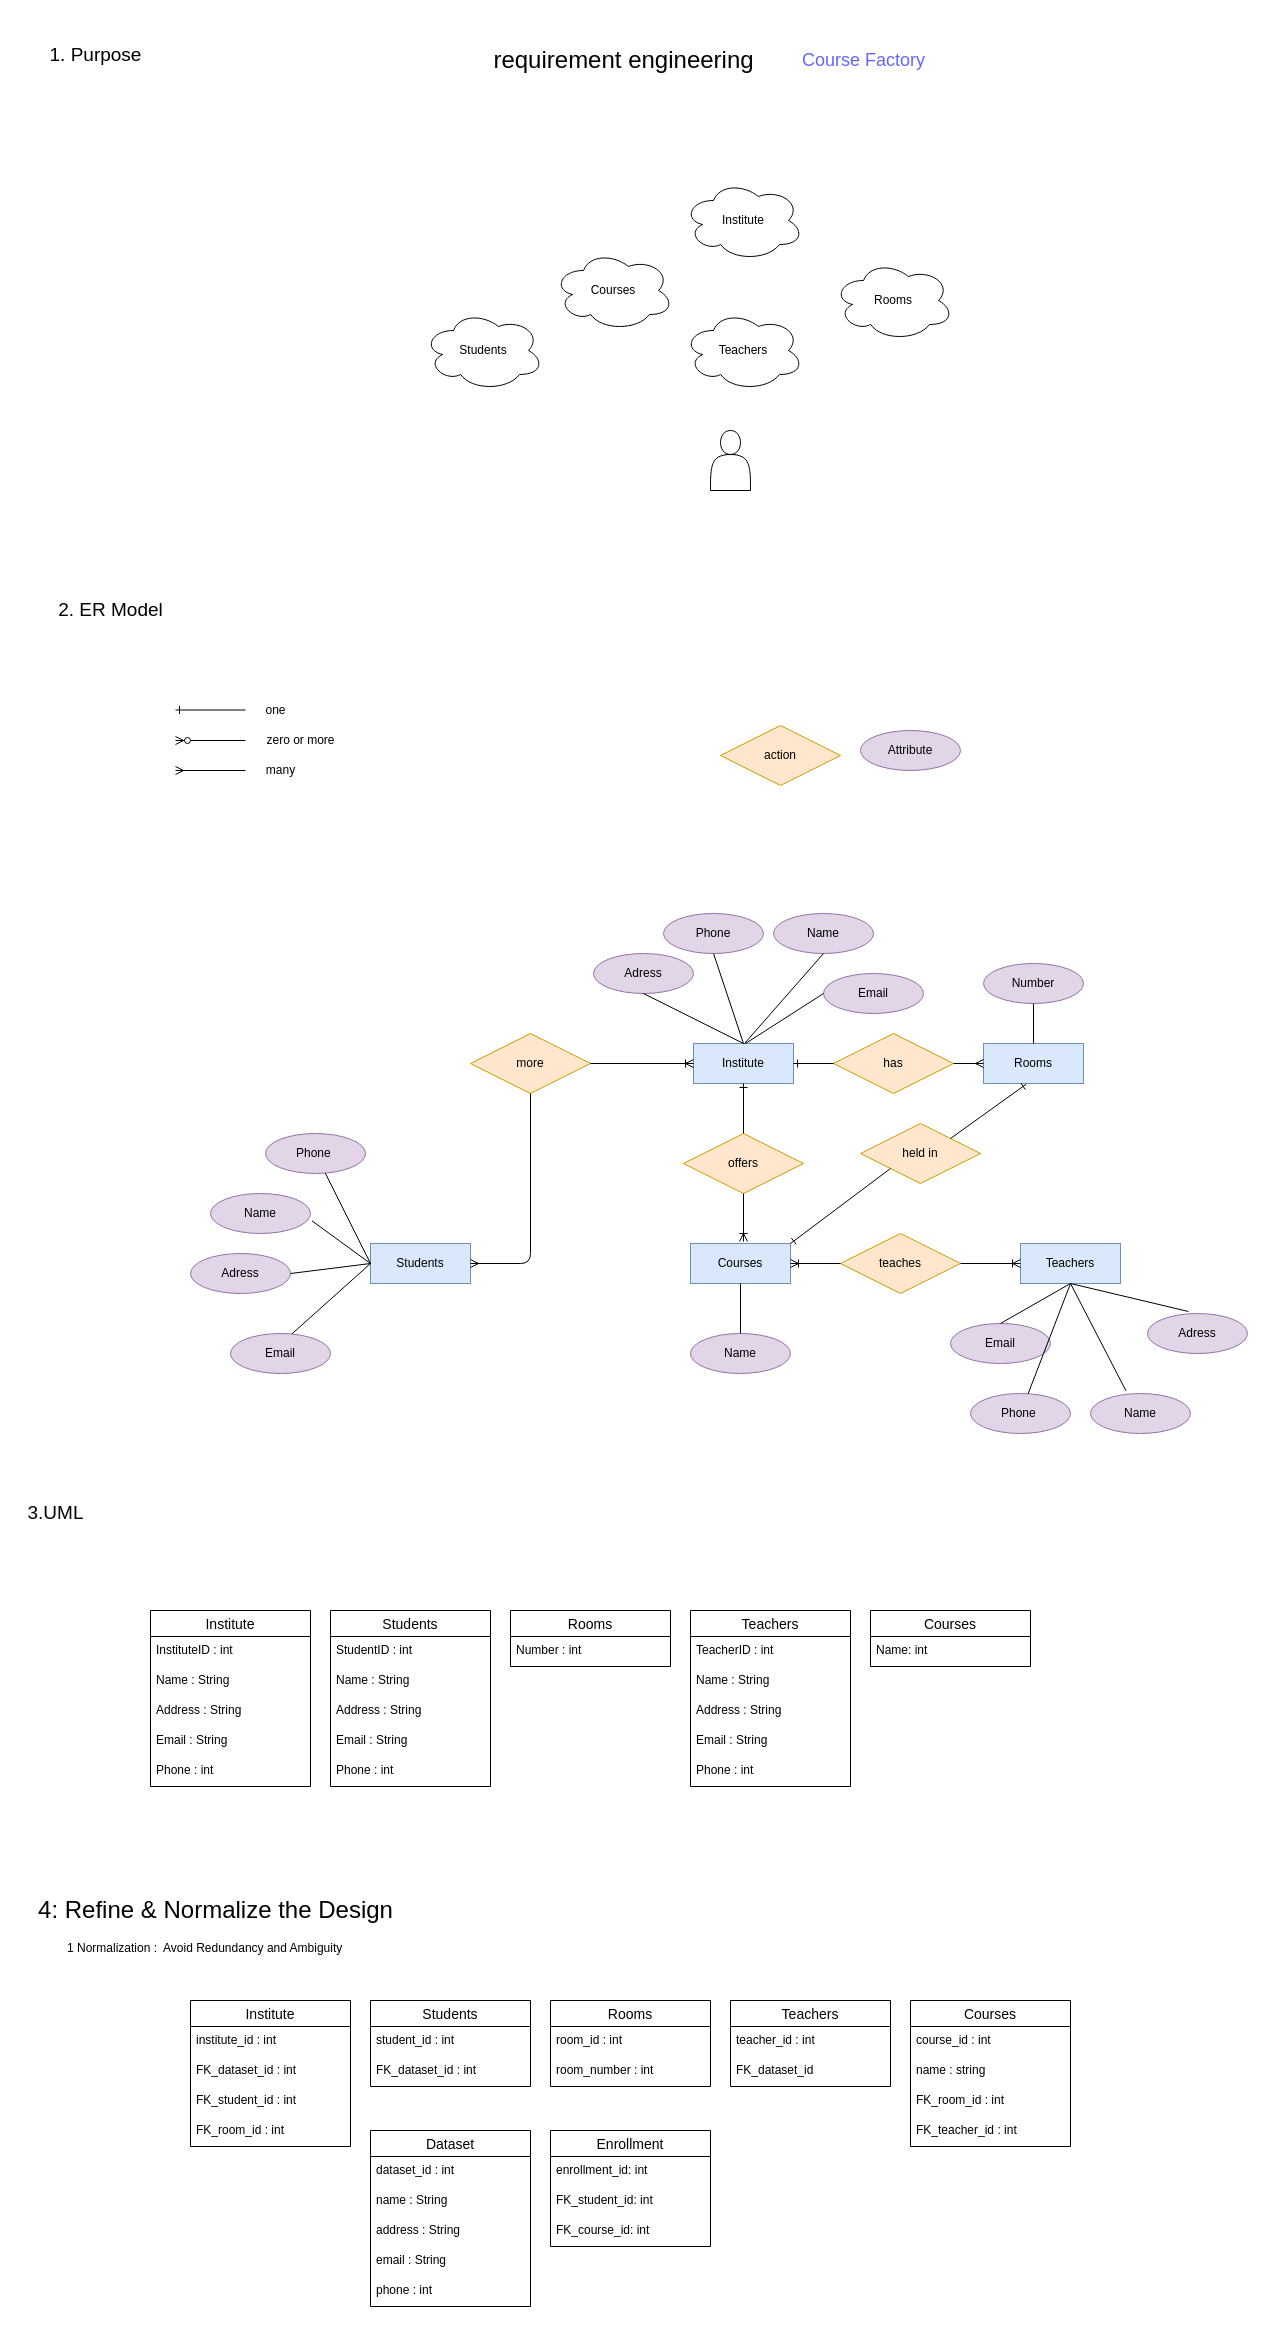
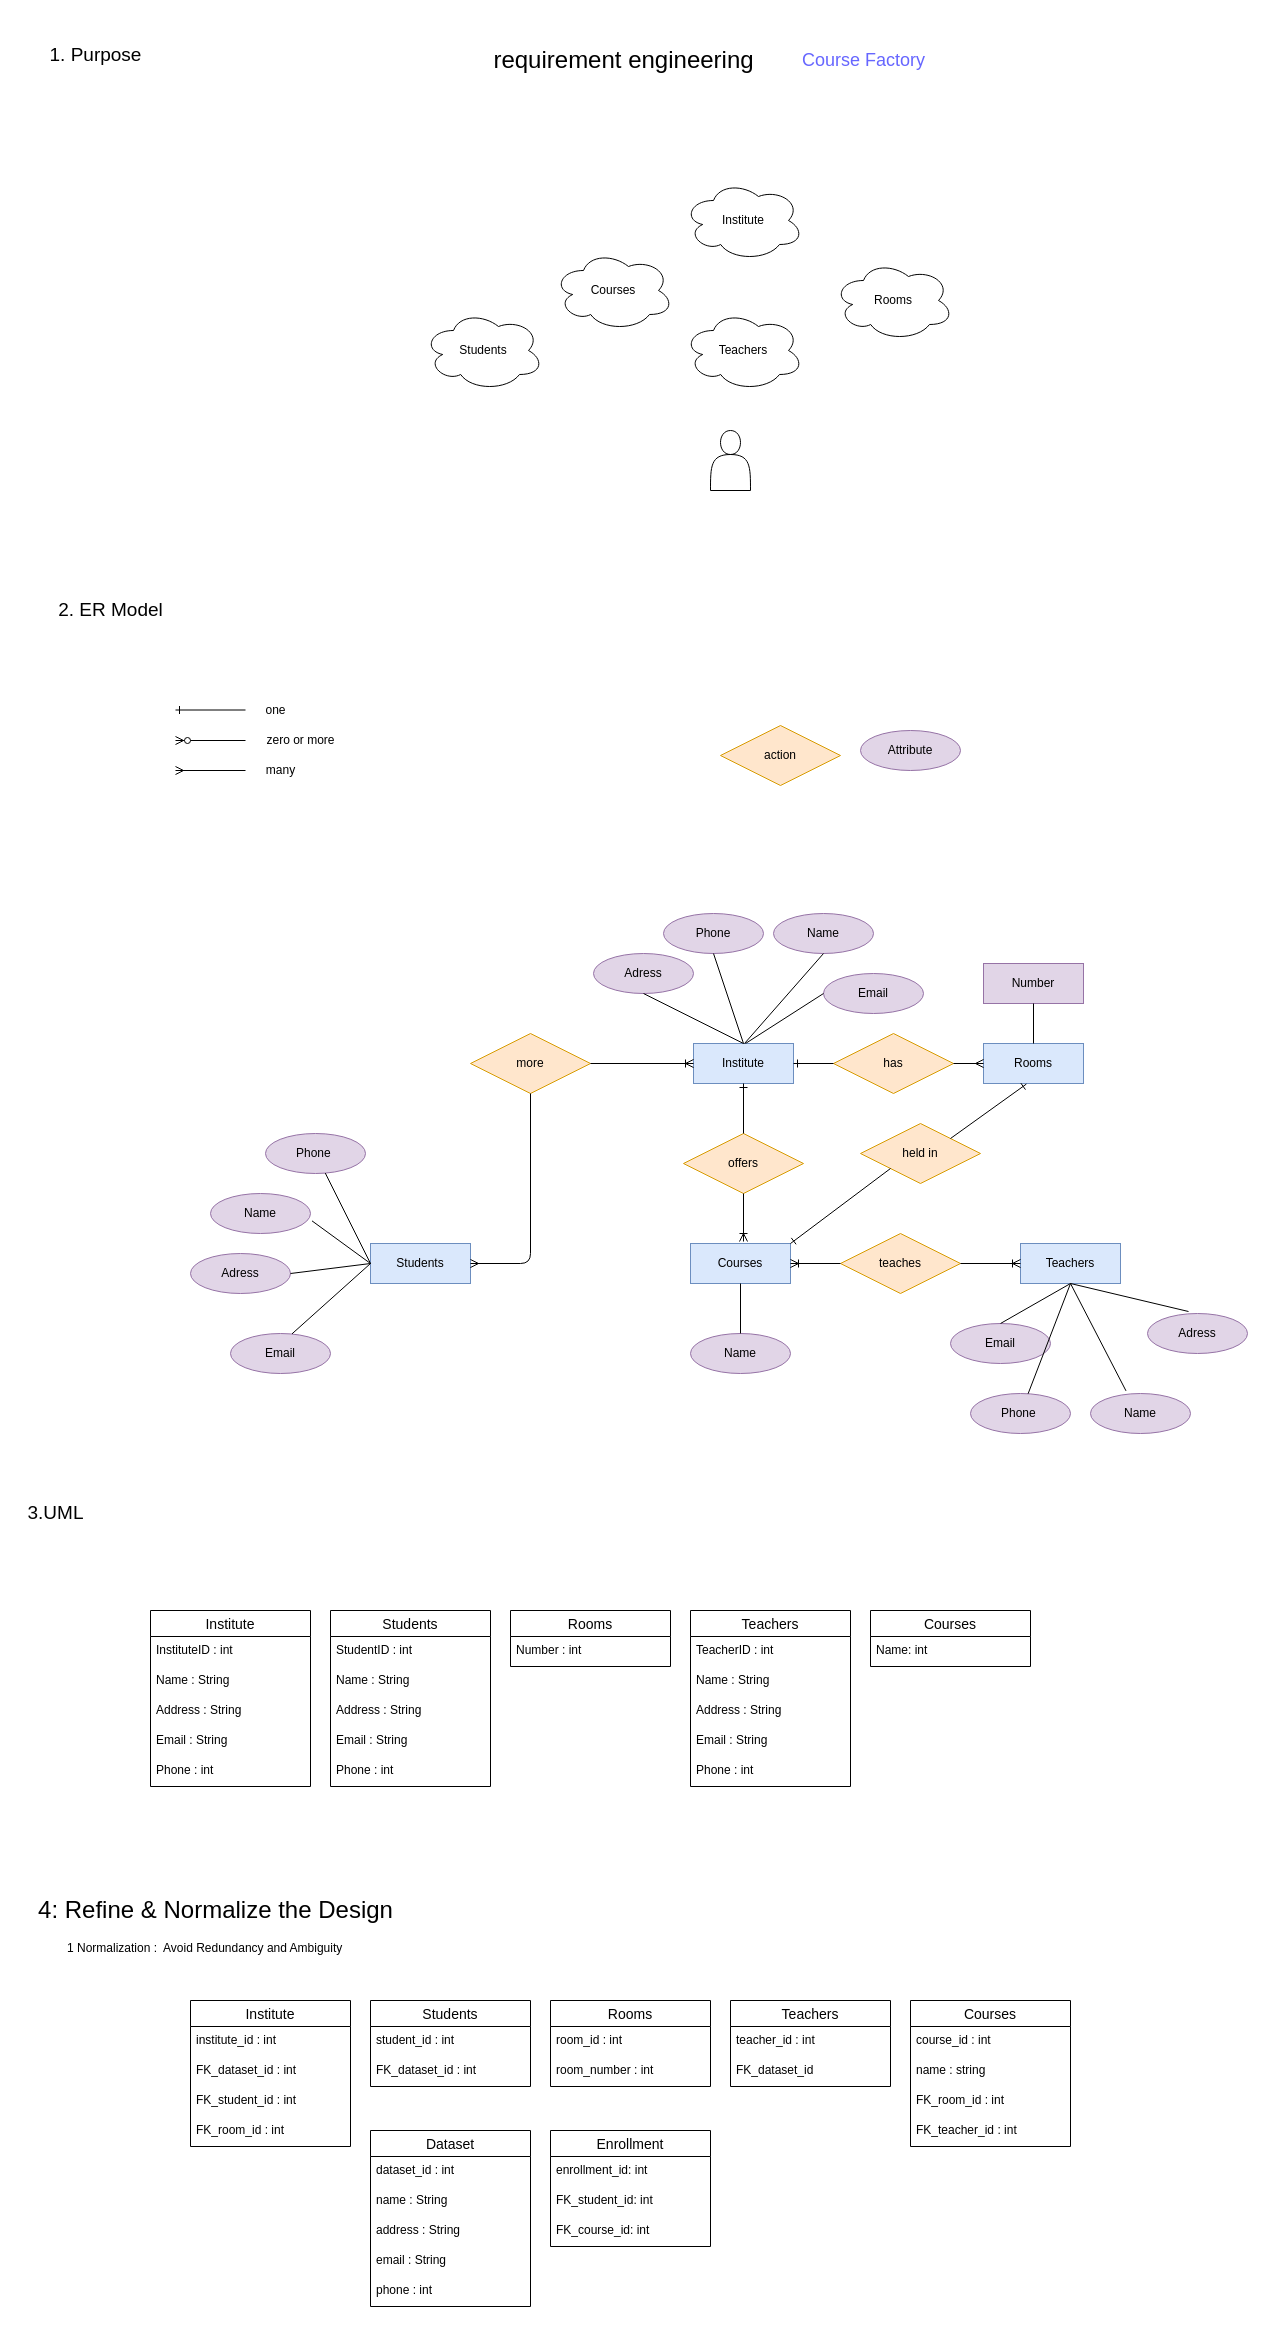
(1034, 984) -> (1034, 984)
